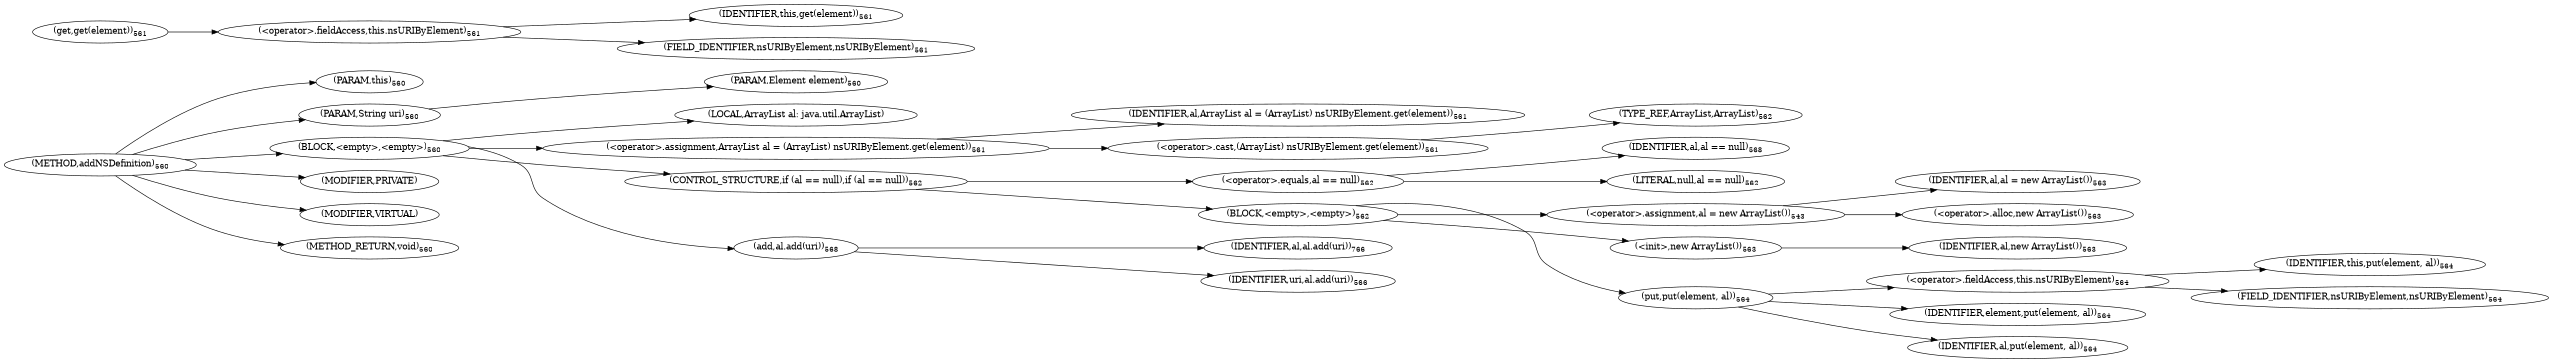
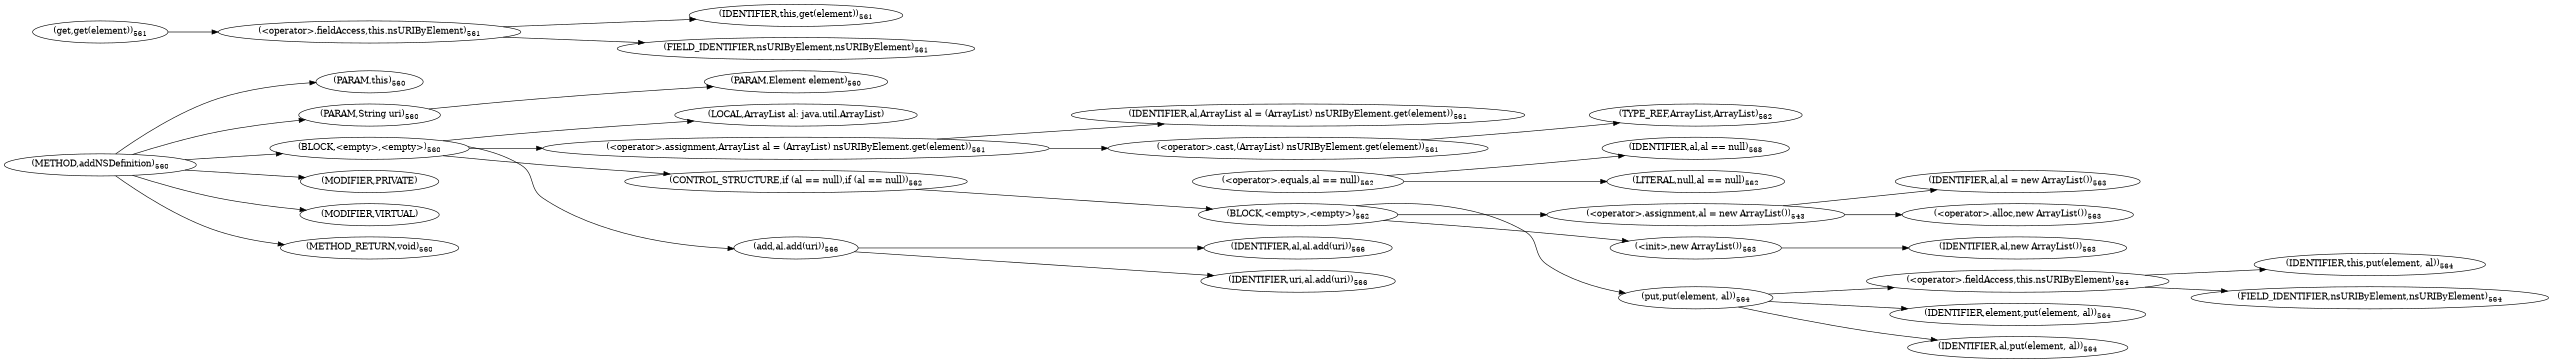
(1077, 182) -> none
(832, 247) -> (832, 247)
(1358, 247) -> (1358, 247)
